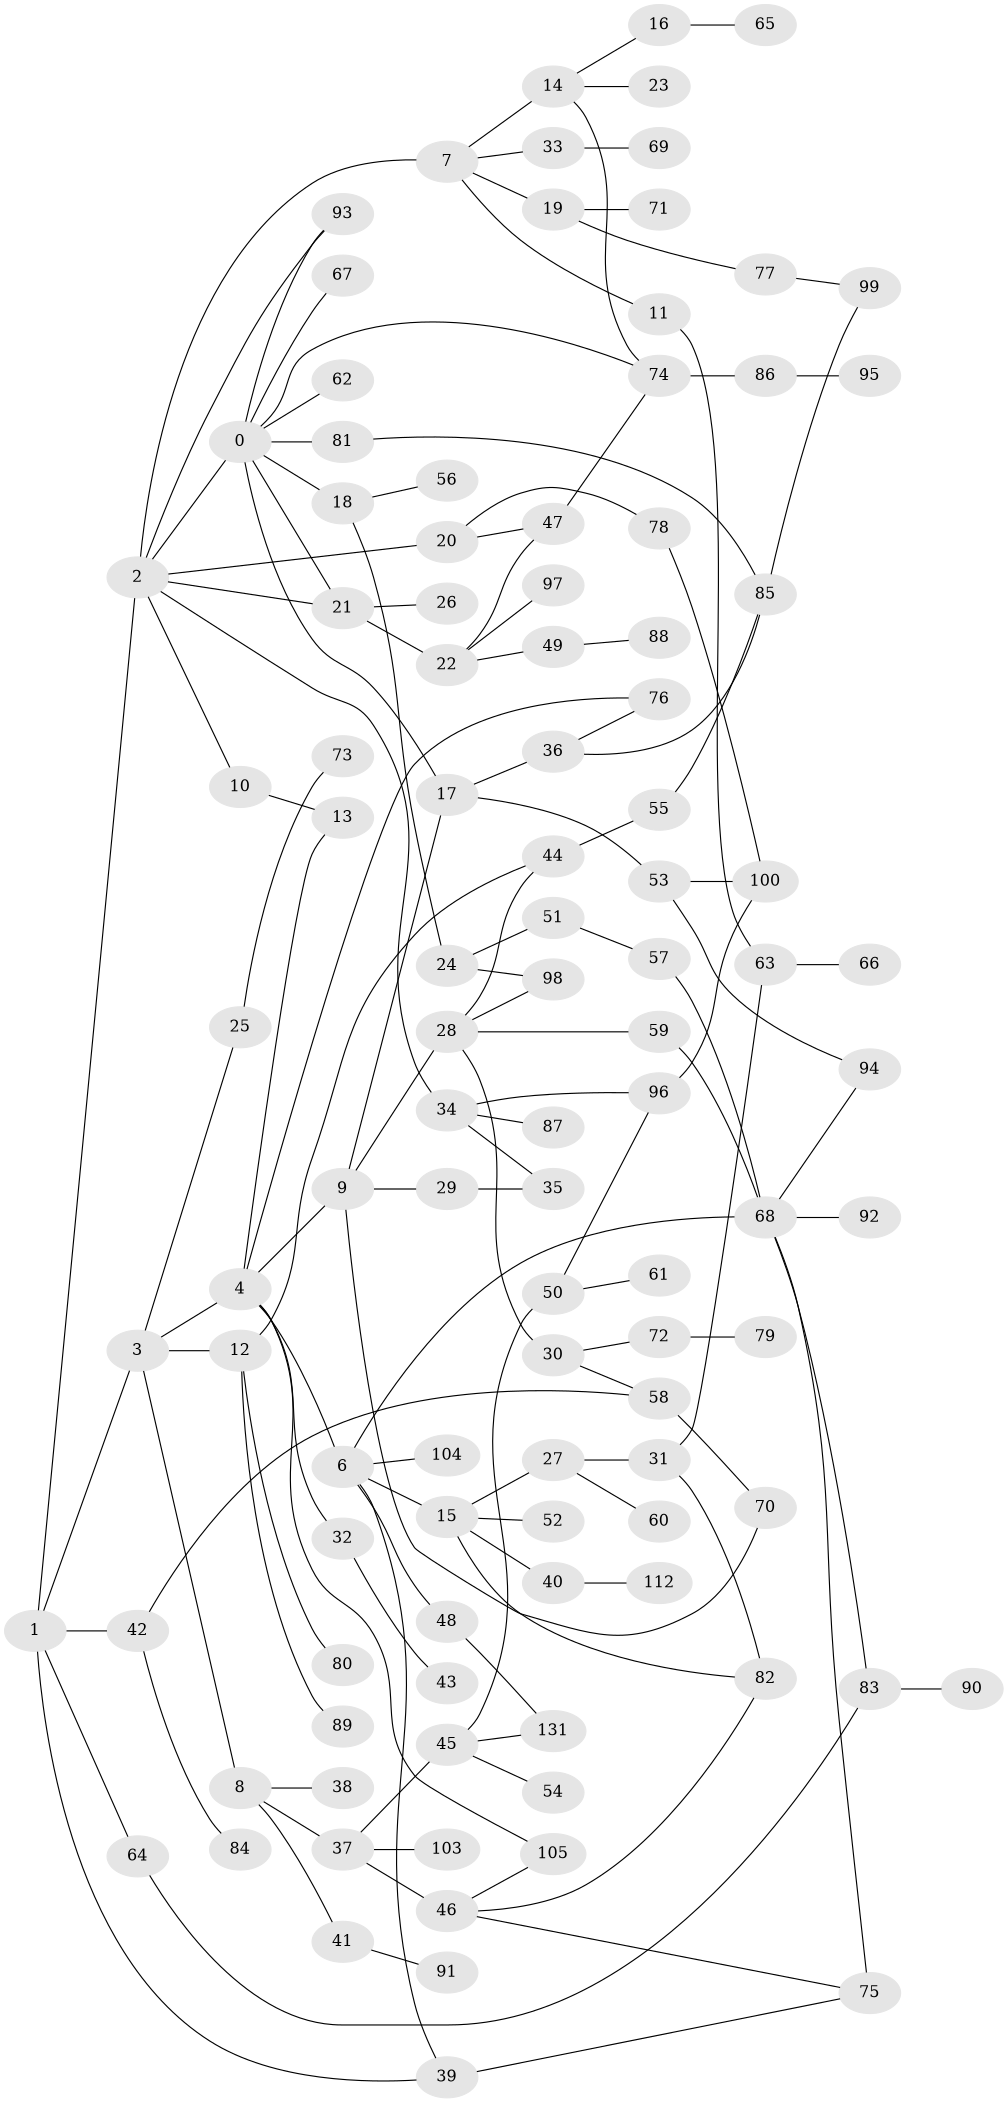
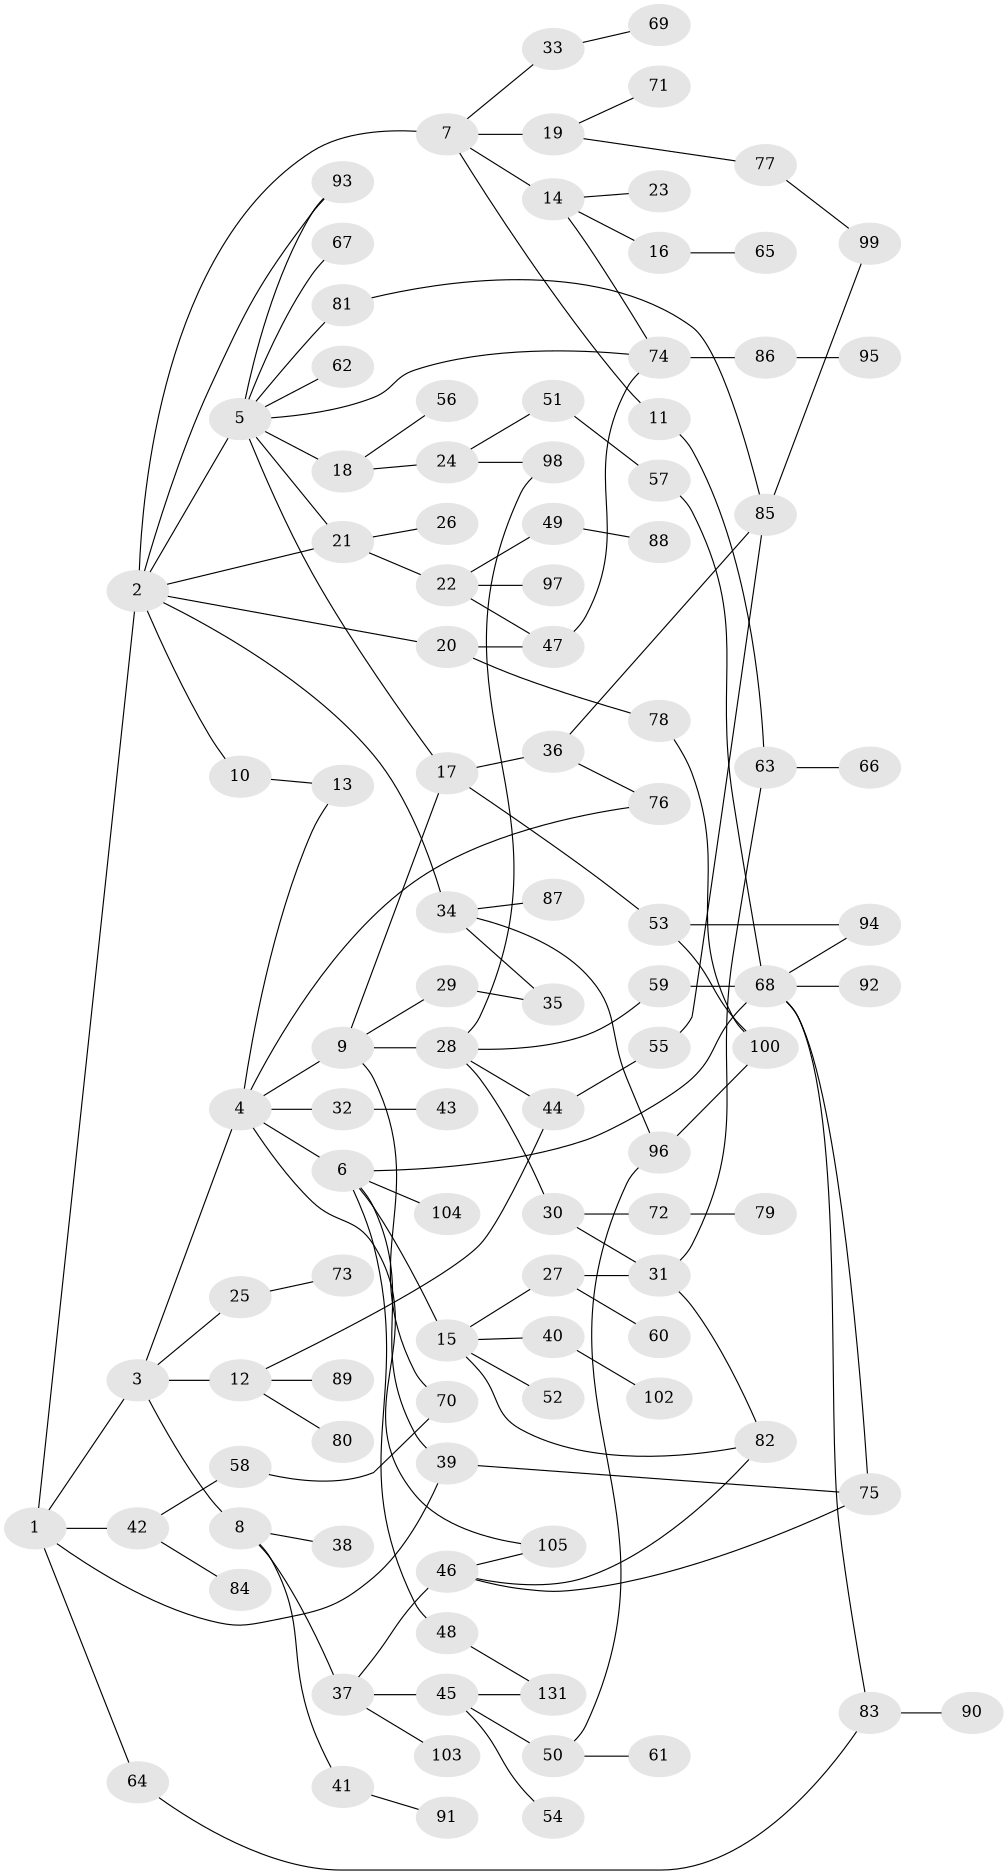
(240, 442) -> (240, 419)
(606, 1377) -> (612, 1248)
(659, 1583) -> (659, 1399)
